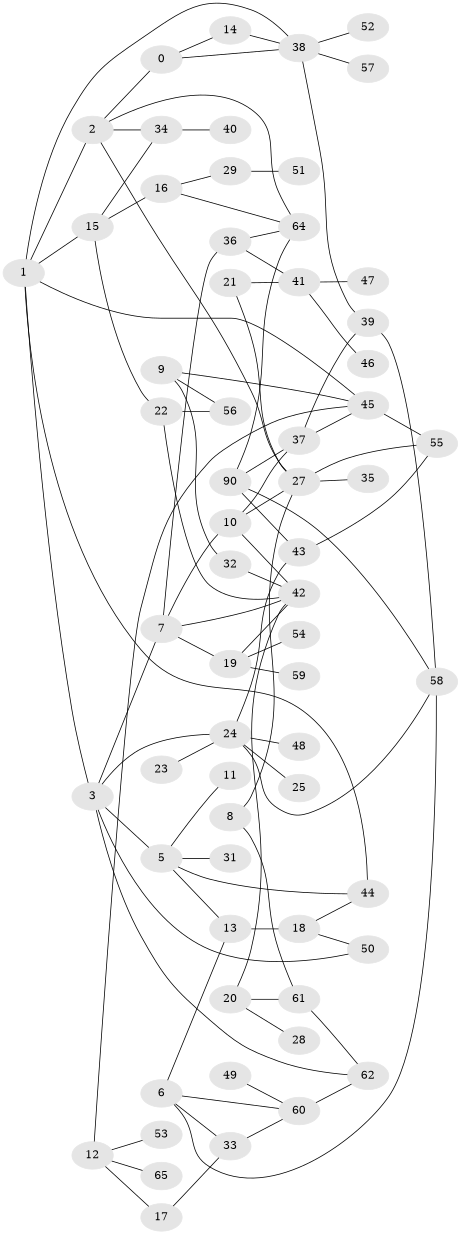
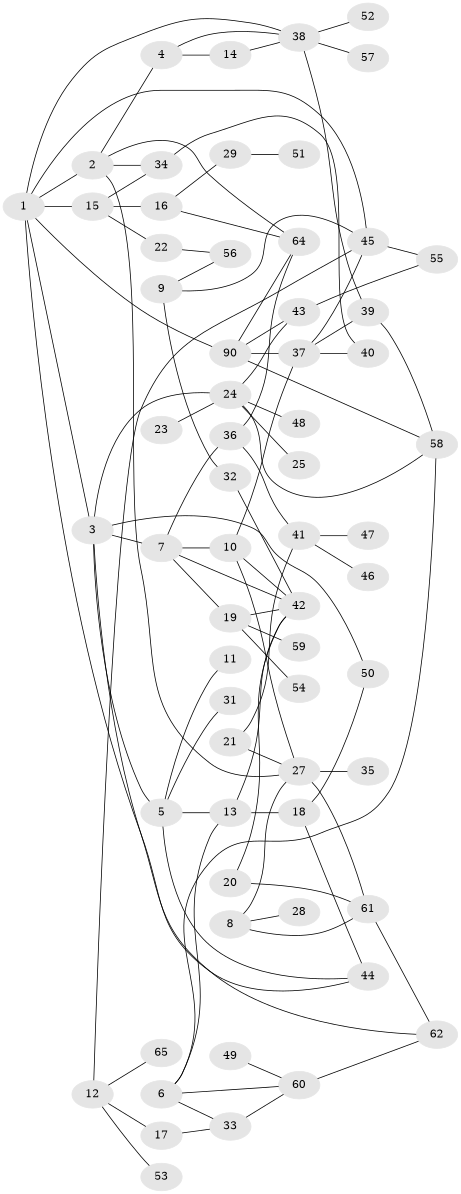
(161, 60) -> (161, 55)
none -> (117, 292)
none -> (334, 354)
(364, 454) -> (343, 836)
(188, 543) -> (260, 707)
(265, 1020) -> (265, 918)
